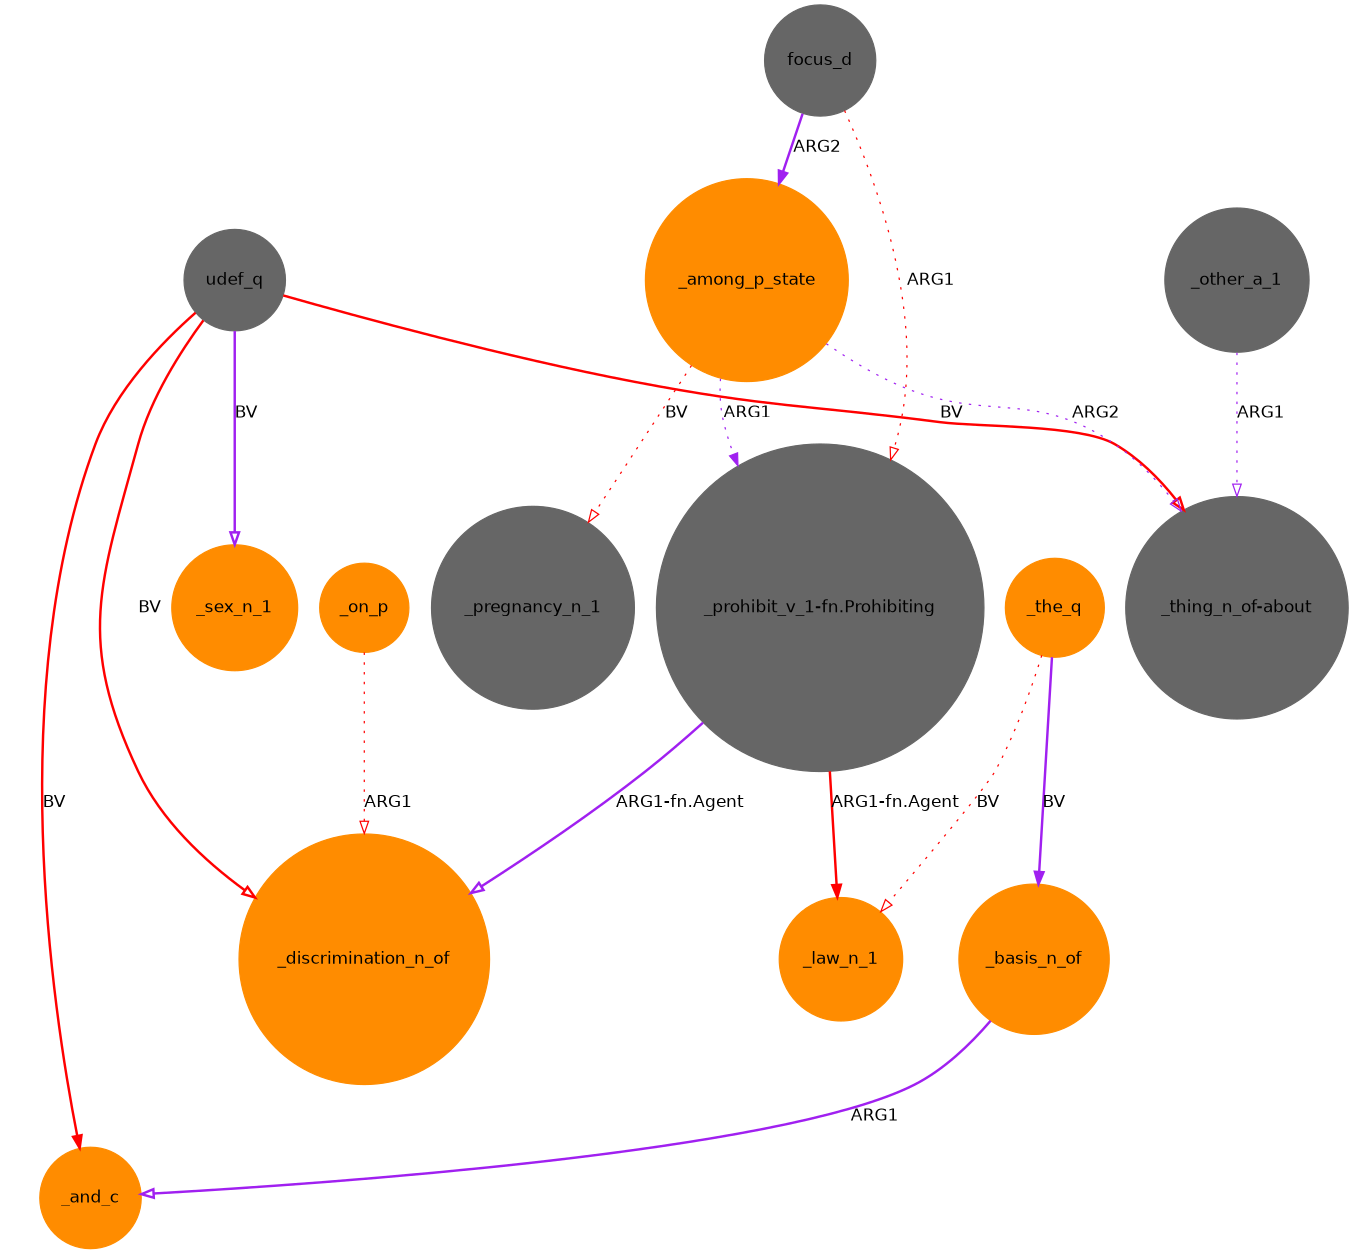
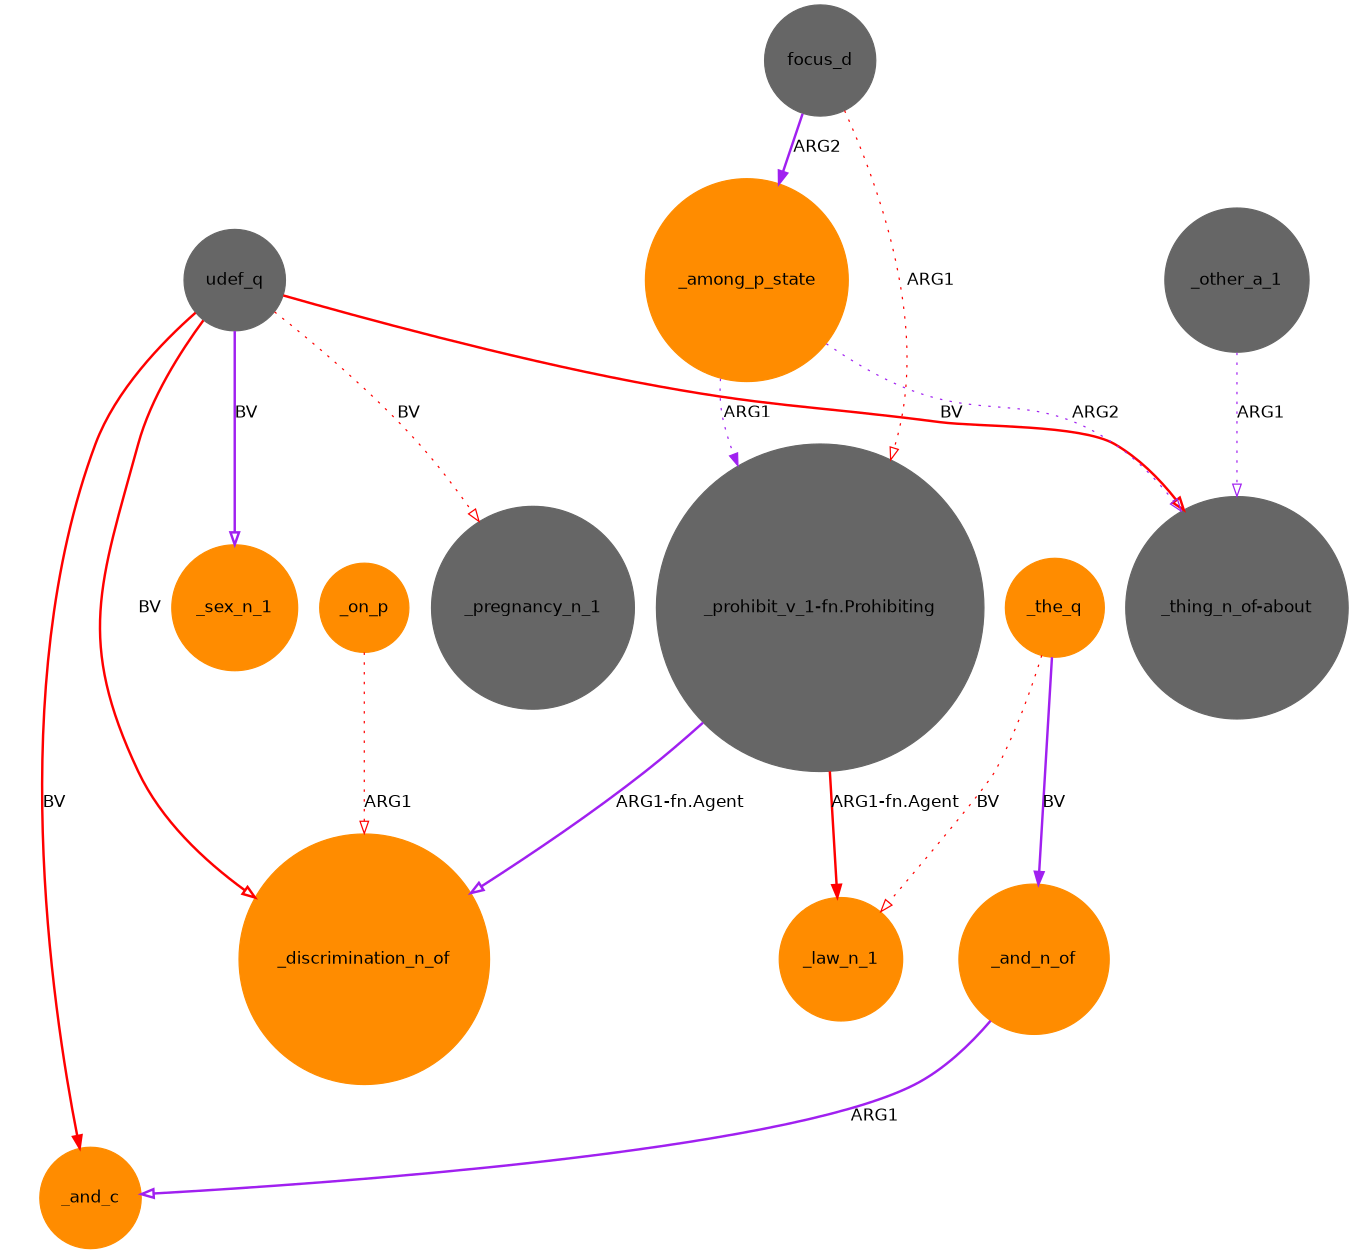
(643, 439) -> (381, 404)
(1034, 959) -> (1034, 959)
